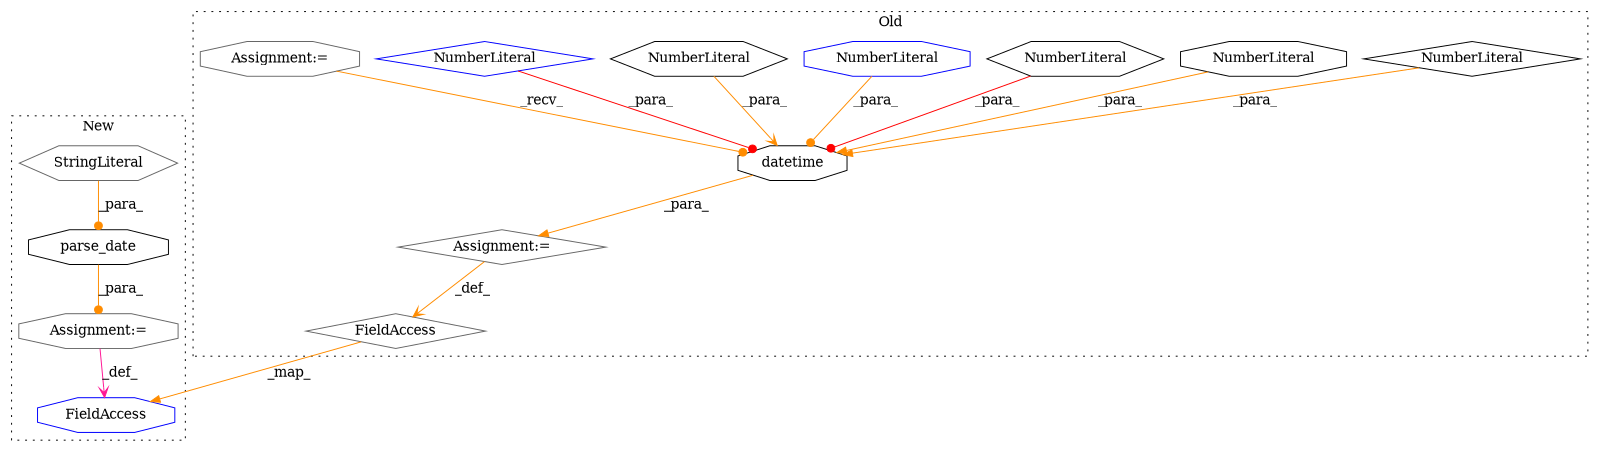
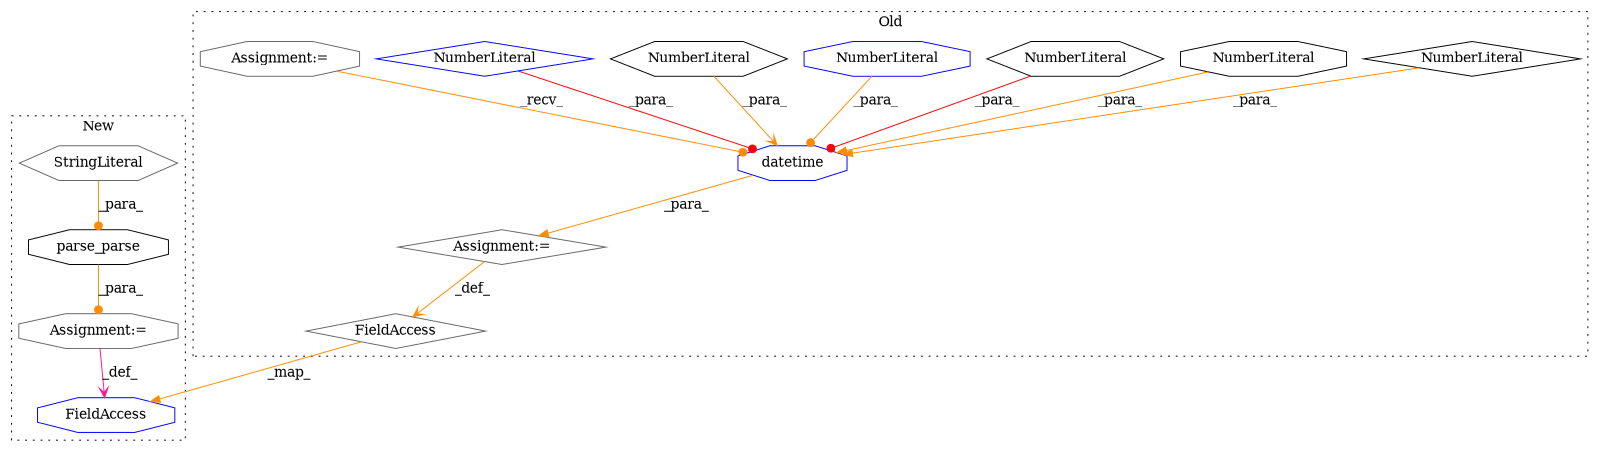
(792, 163) -> (792, 163)
(98, 247) -> (98, 247)
